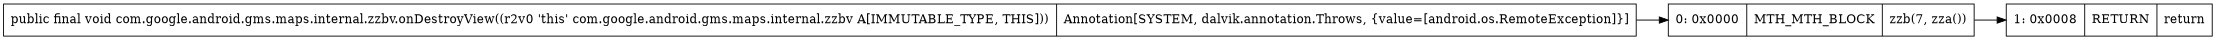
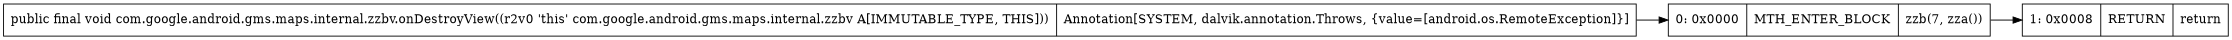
(1815, 20) -> (1823, 20)
